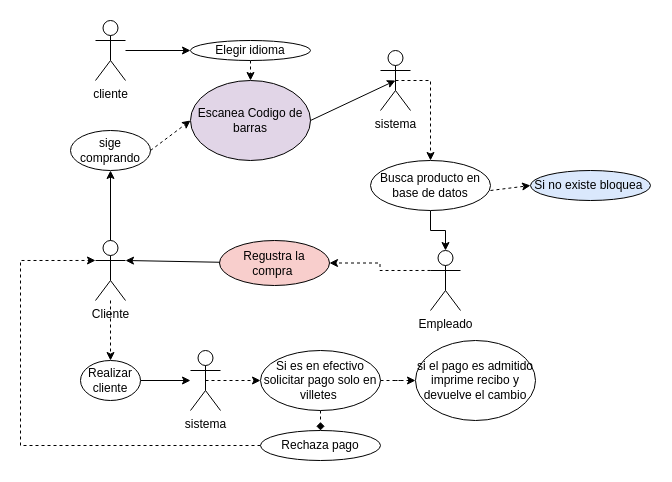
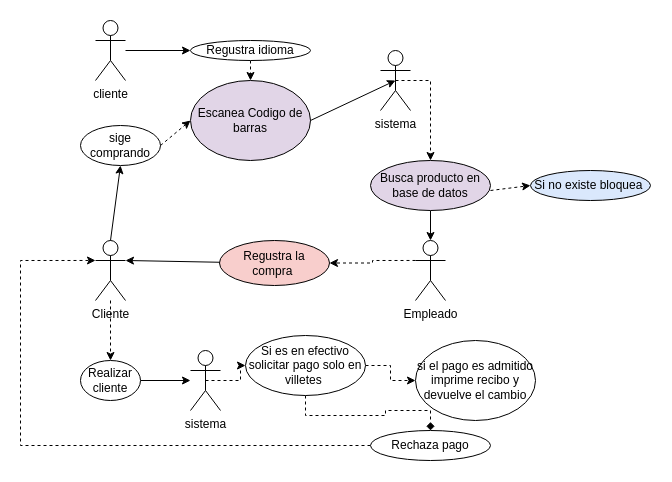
(251, 51) -> (251, 51)
(111, 151) -> (121, 146)
(431, 186) -> (431, 186)
(446, 281) -> (431, 271)
(321, 381) -> (306, 366)
(321, 446) -> (431, 446)
